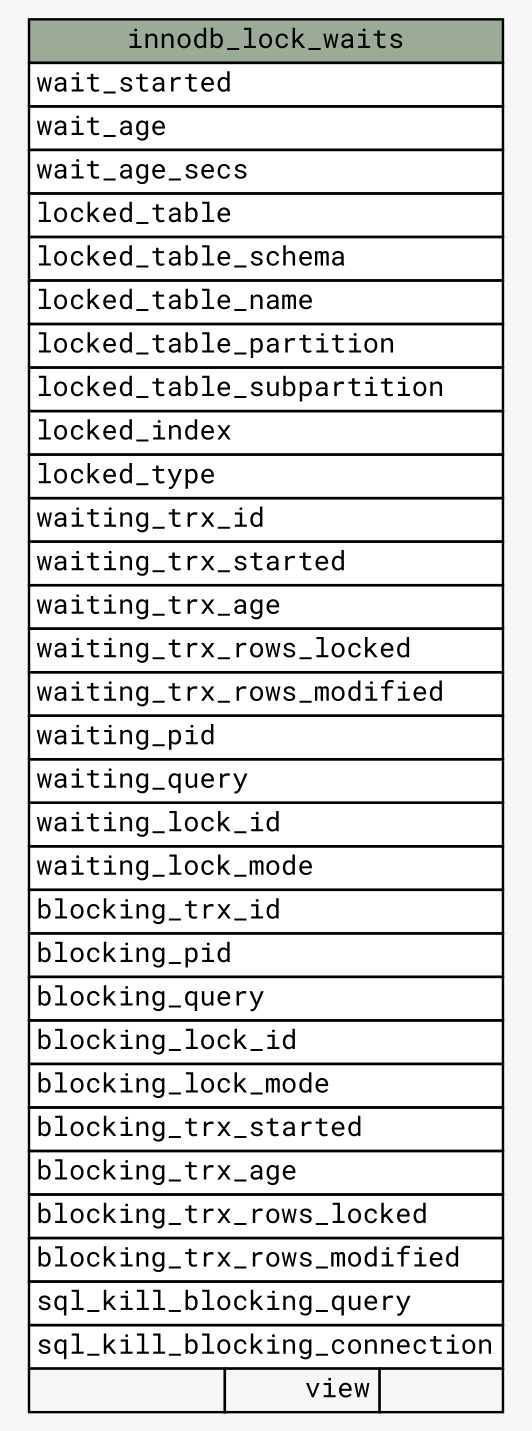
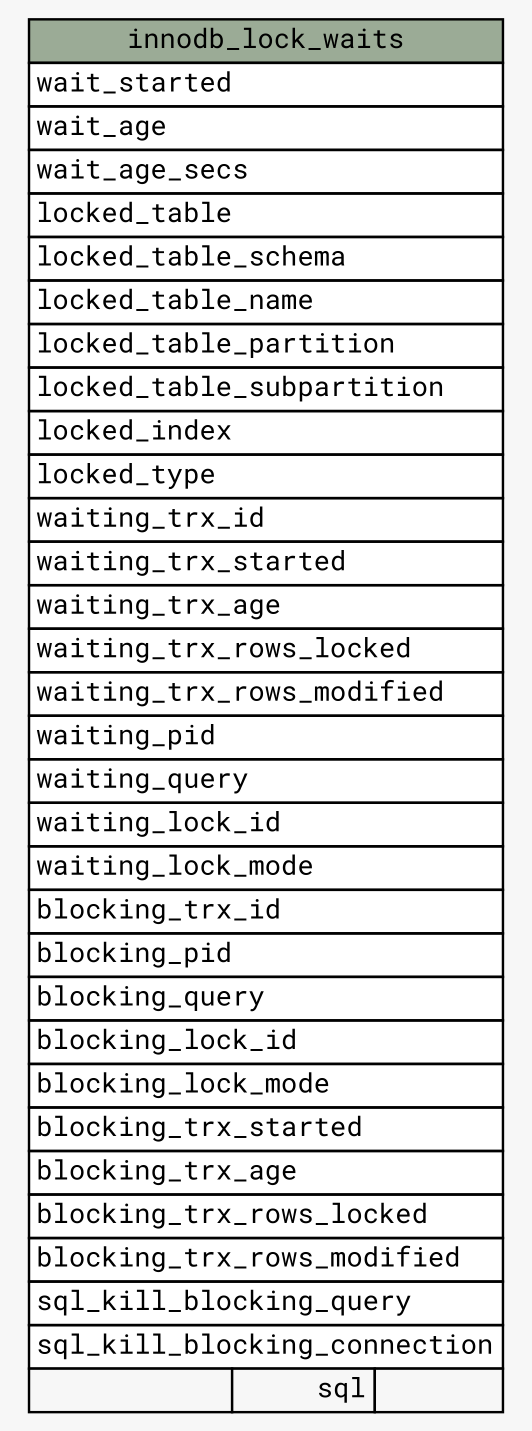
(339, 1389) -> (342, 1389)
